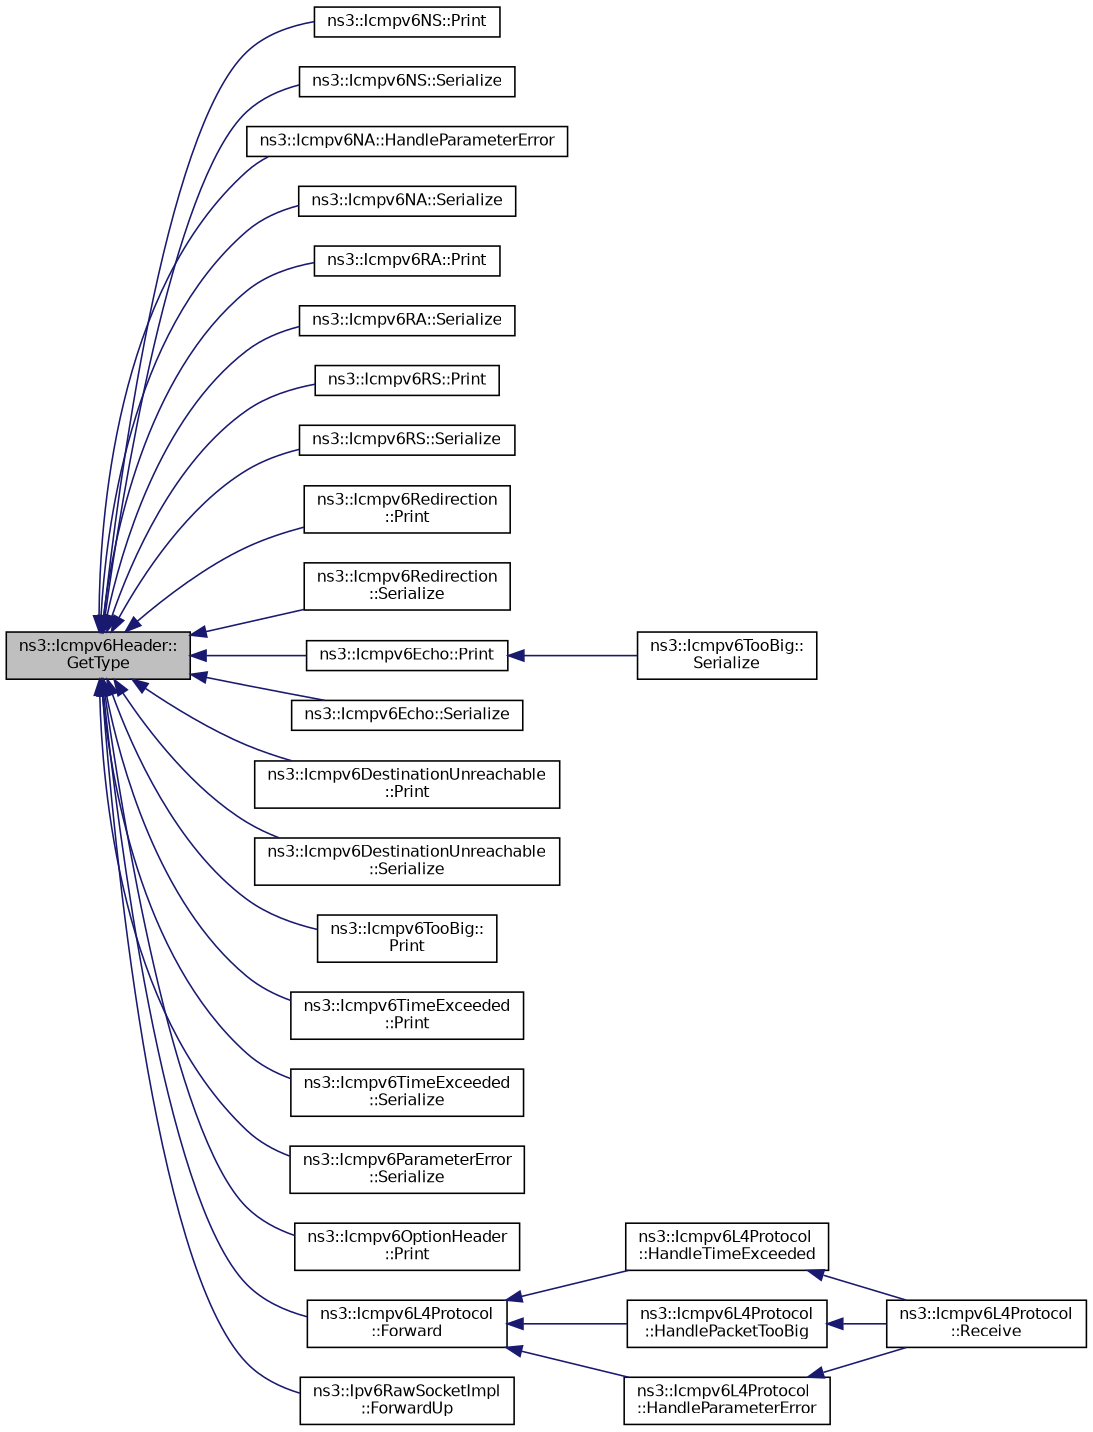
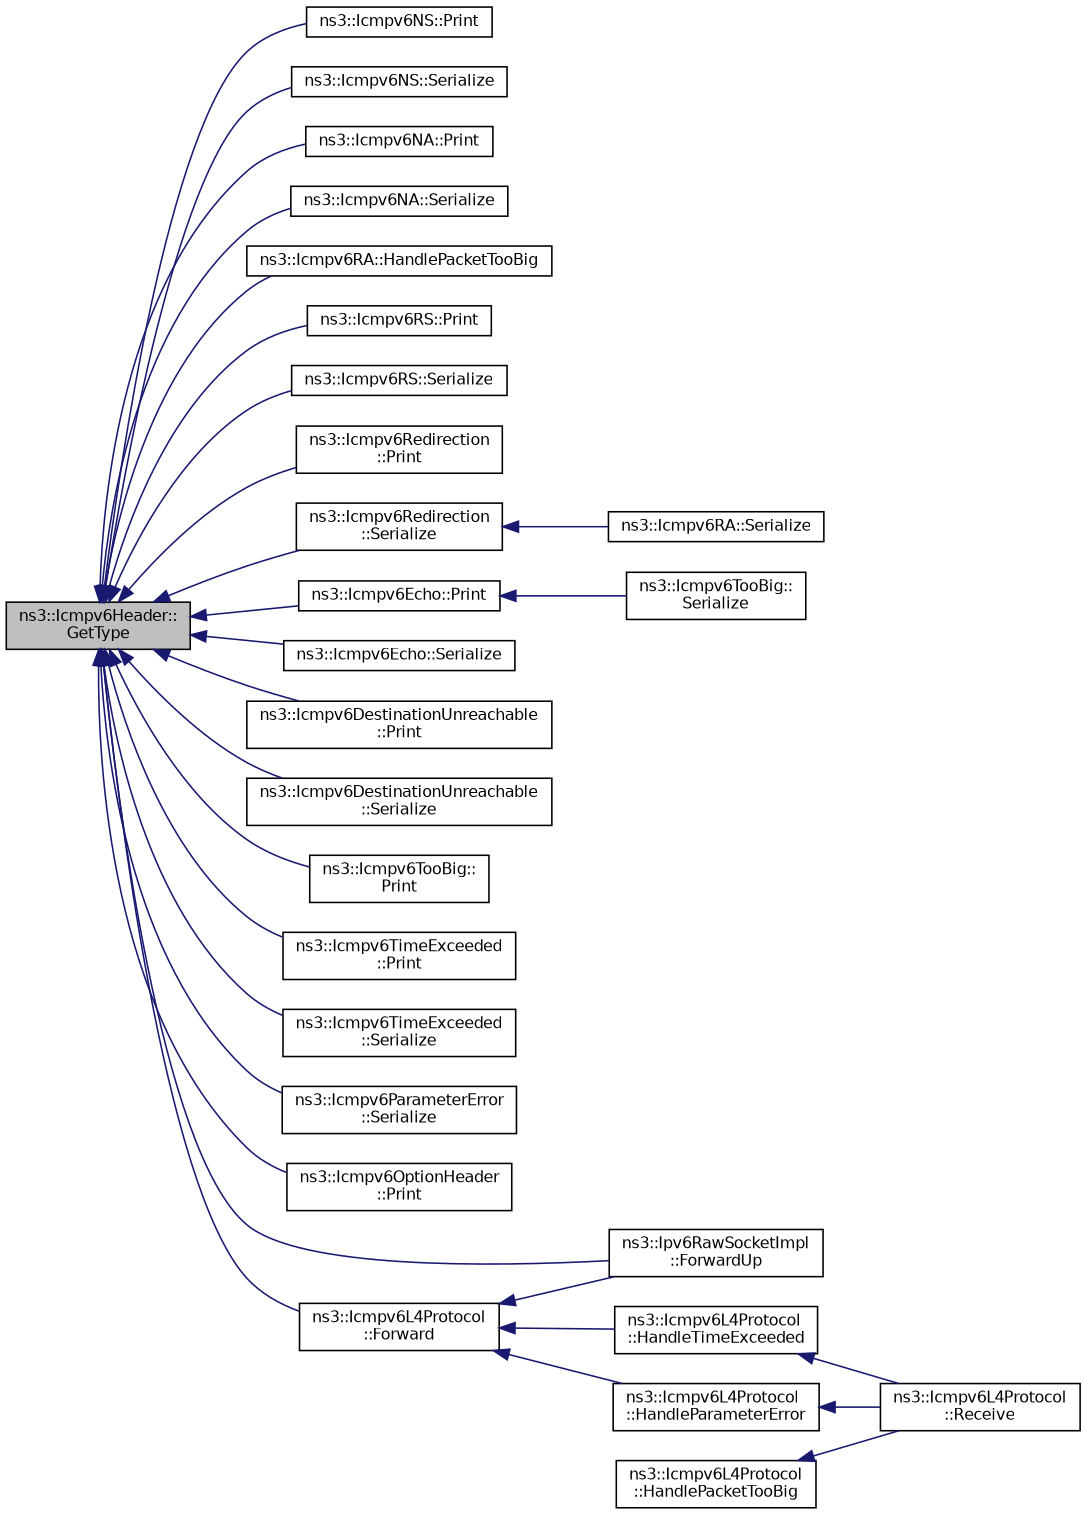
(407, 142) -> (399, 142)
(407, 261) -> (399, 261)
(169, 446) -> (564, 527)
(575, 1324) -> (565, 1288)
